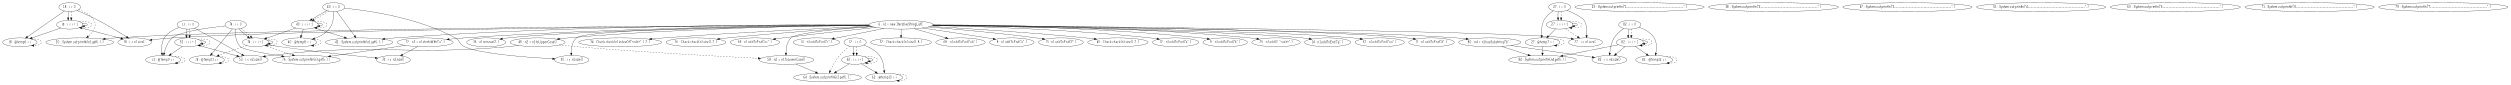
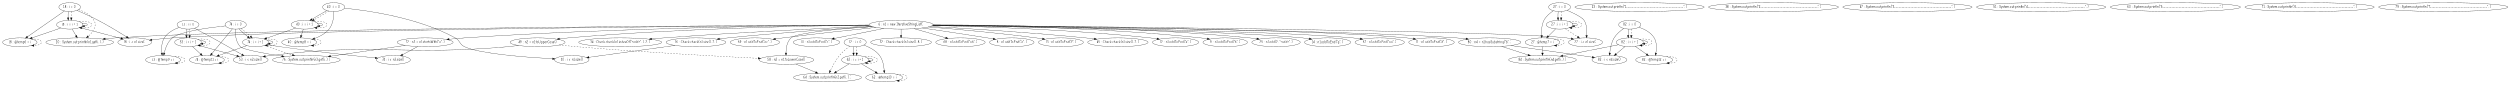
(714, 28) -> (626, 52)
none -> (74, 32)
(359, 42) -> none
(486, 42) -> none
(177, 50) -> (196, 50)
(232, 51) -> (232, 51)
